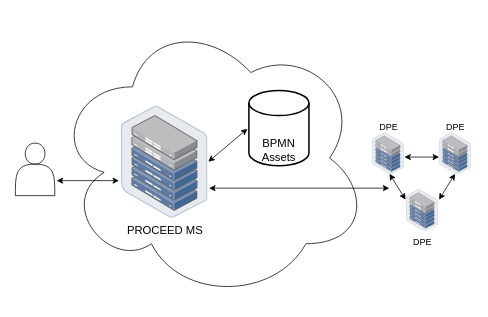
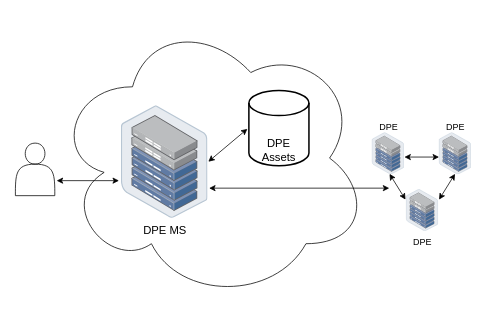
(279, 152) -> (279, 152)
(165, 229) -> (165, 229)
